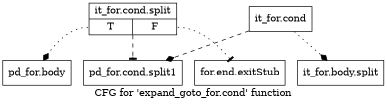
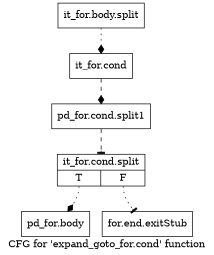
(307, 43) -> (101, 37)
(133, 46) -> (101, 140)
